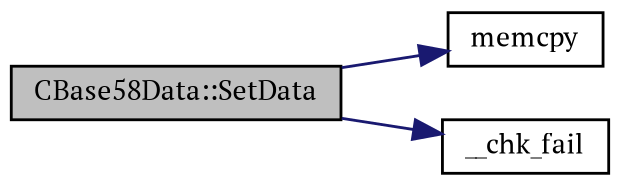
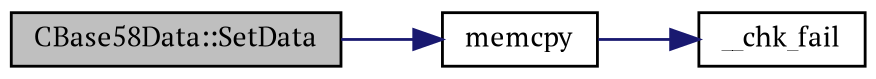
(378, 124) -> (634, 39)
